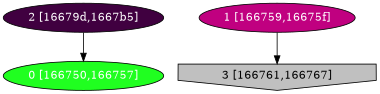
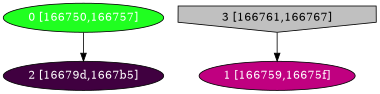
(83, 43) -> (83, 43)
(277, 44) -> (277, 43)
